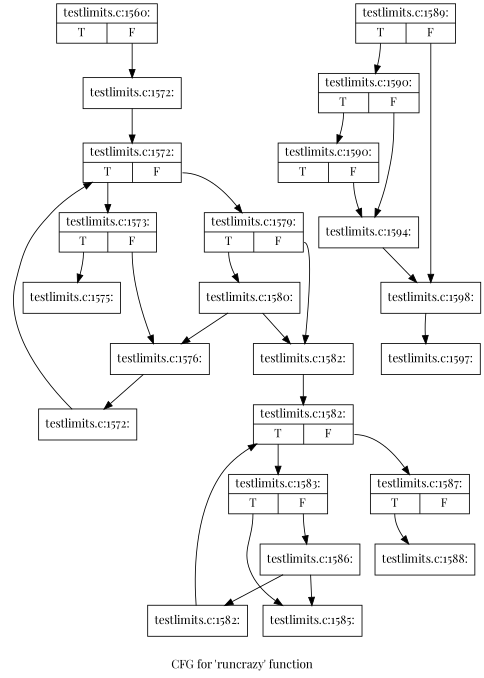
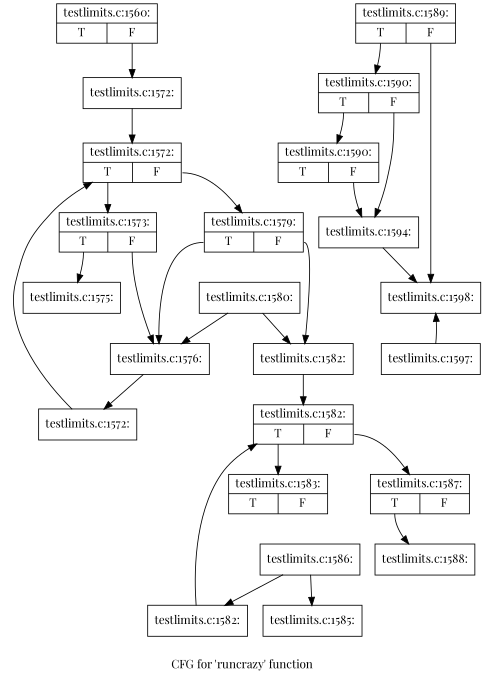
(230, 264) -> (166, 279)
(425, 324) -> (436, 333)
(304, 525) -> none
(248, 562) -> none
